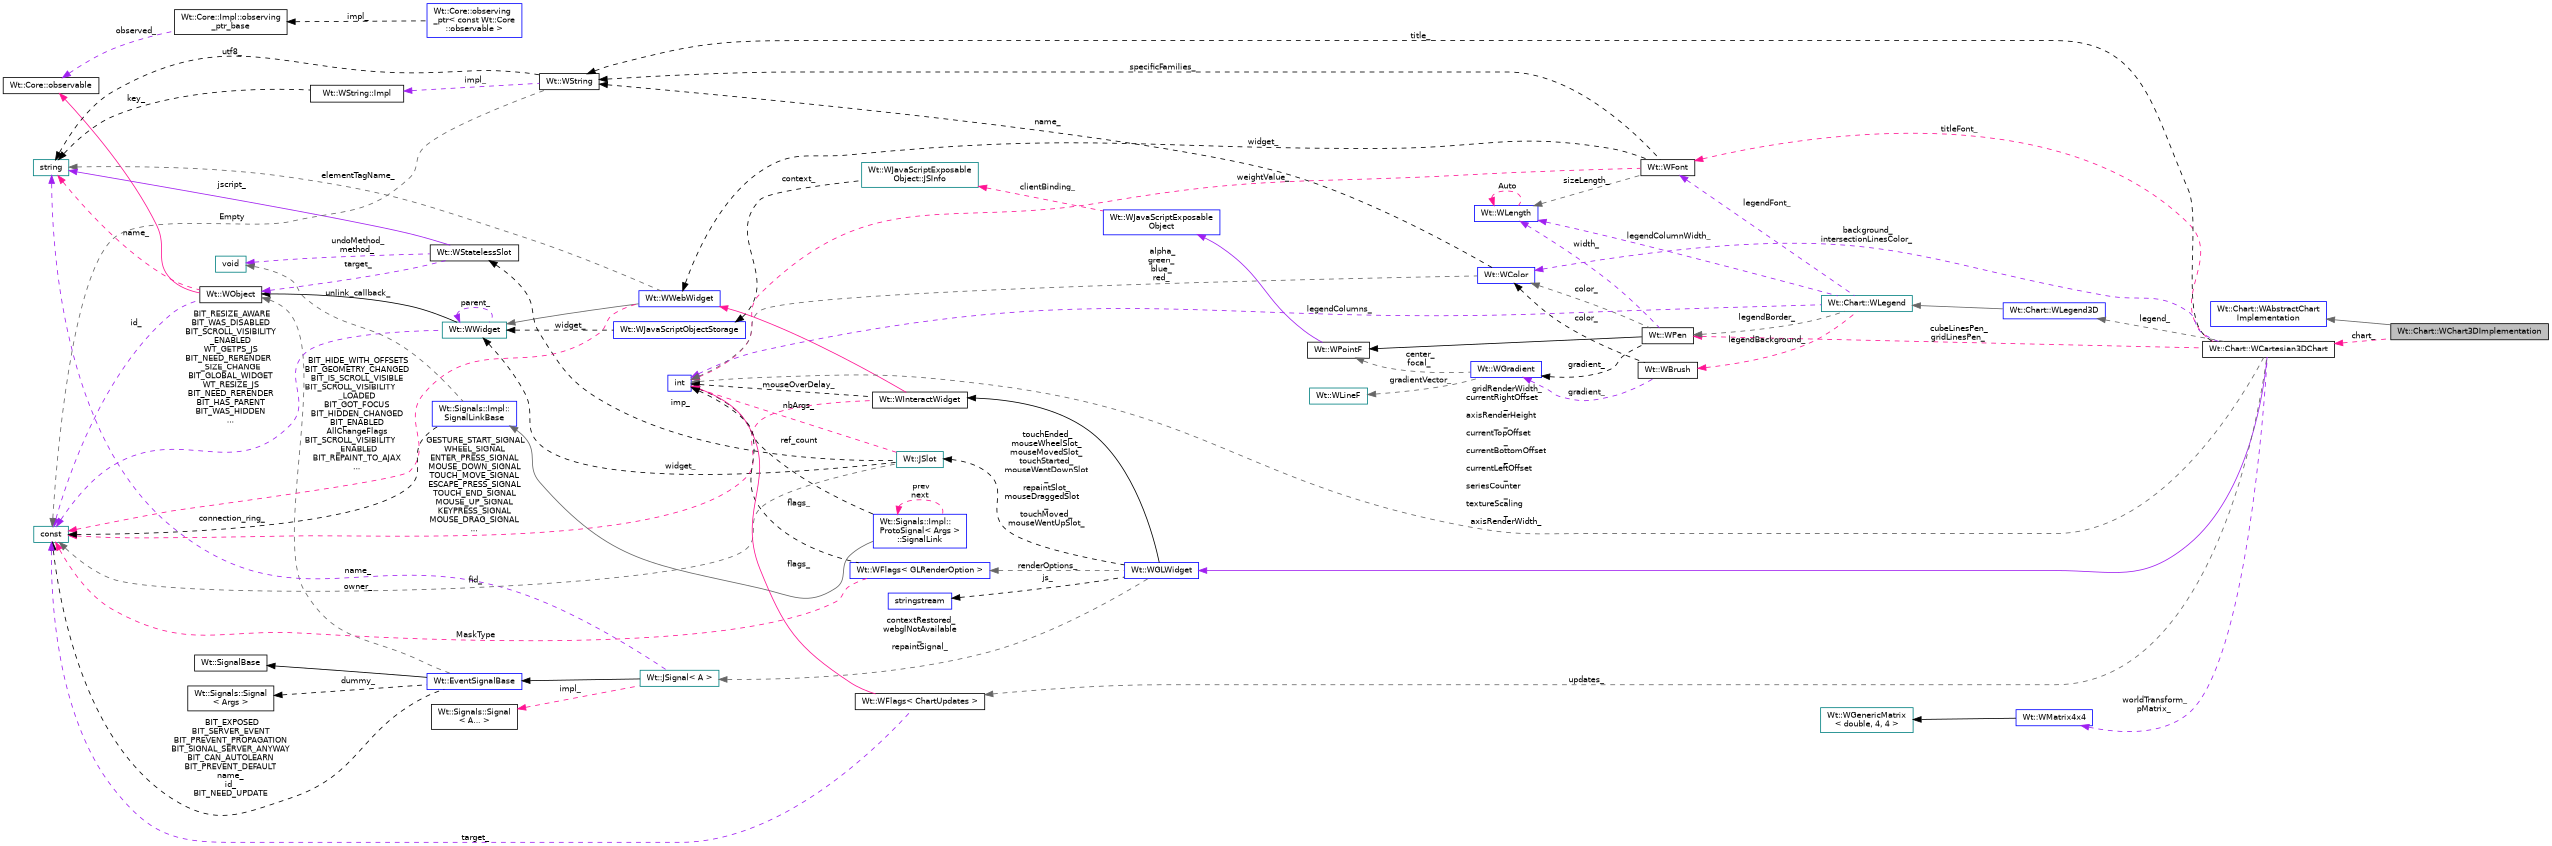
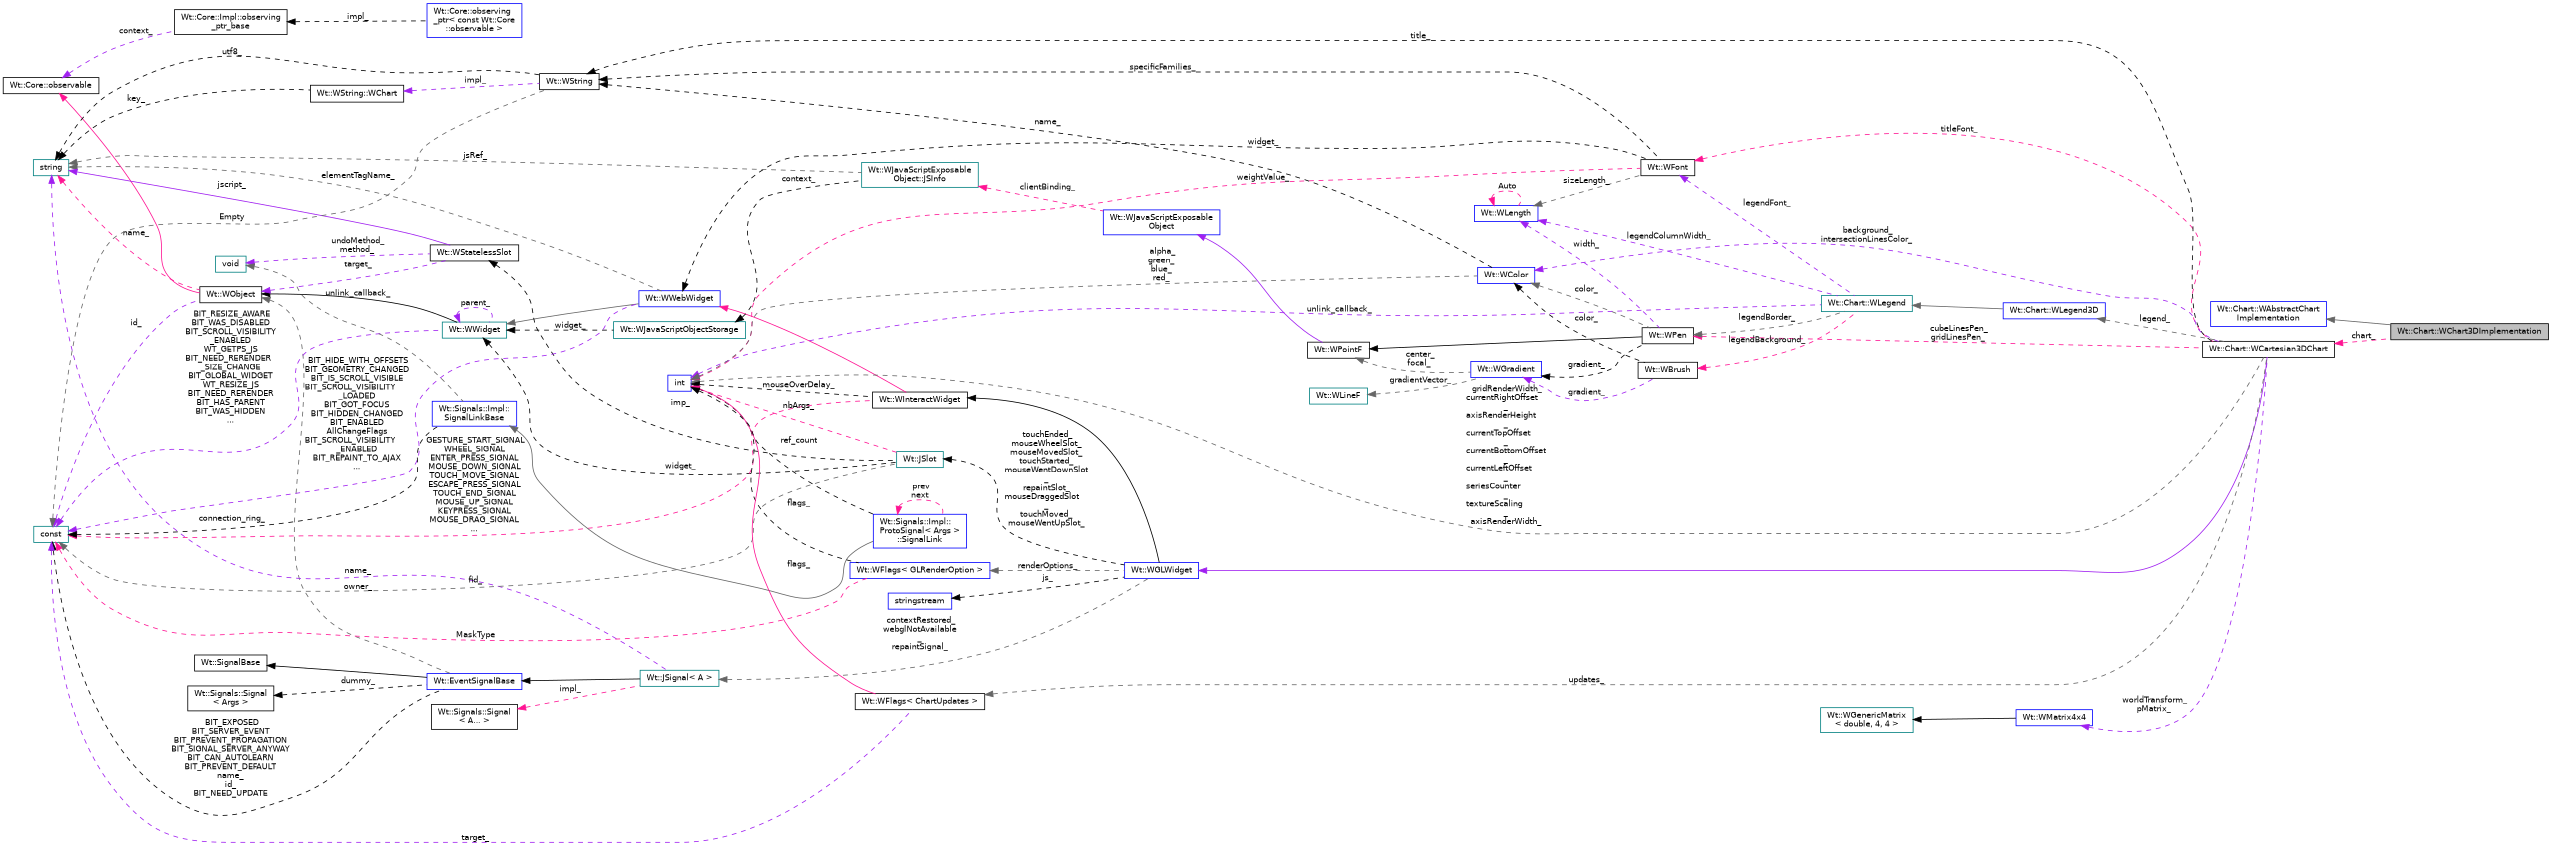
(135, 31) -> (135, 31)
(357, 94) -> (357, 94)
none -> (469, 161)
(1339, 310) -> (1339, 310)
(680, 330) -> (680, 330)
(403, 474) -> (403, 474)
